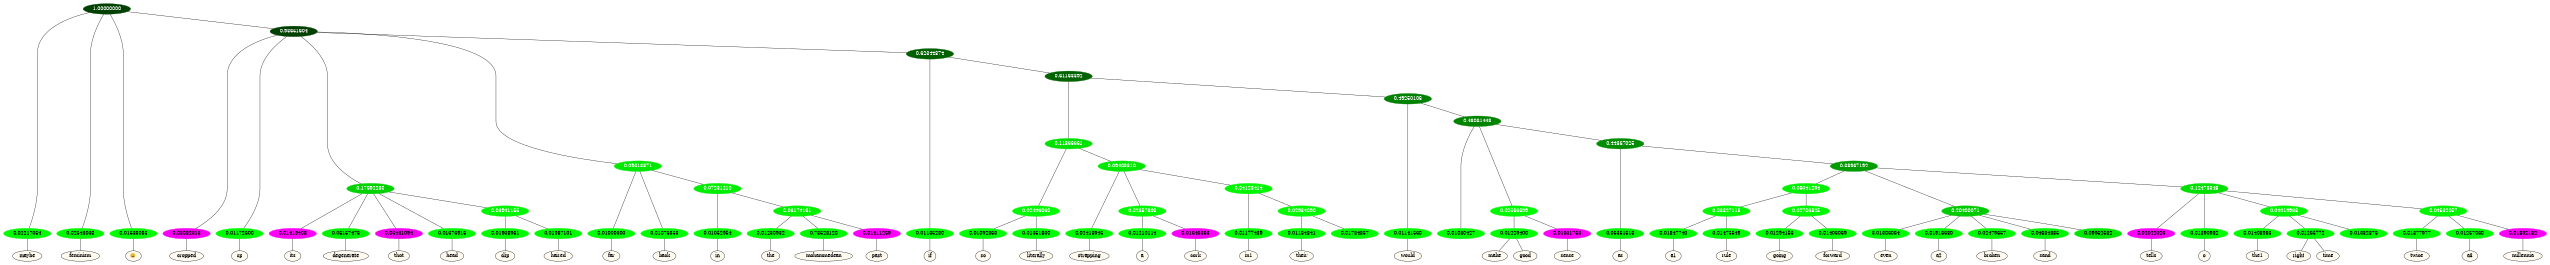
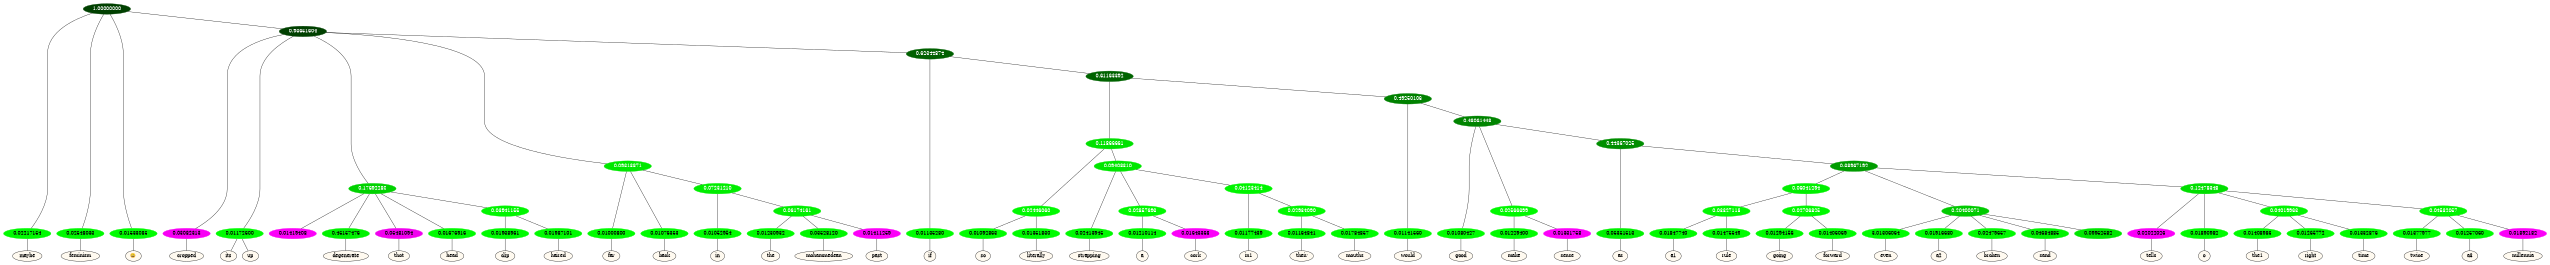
(27, 234) -> (27, 234)
(346, 234) -> (346, 234)
(824, 234) -> (824, 234)
(293, 245) -> (234, 245)
(1520, 245) -> (1461, 245)
(2319, 245) -> (2364, 245)
none -> (1355, 256)
